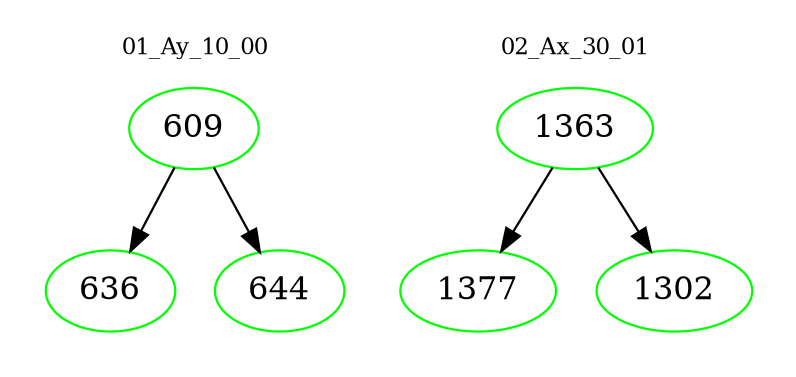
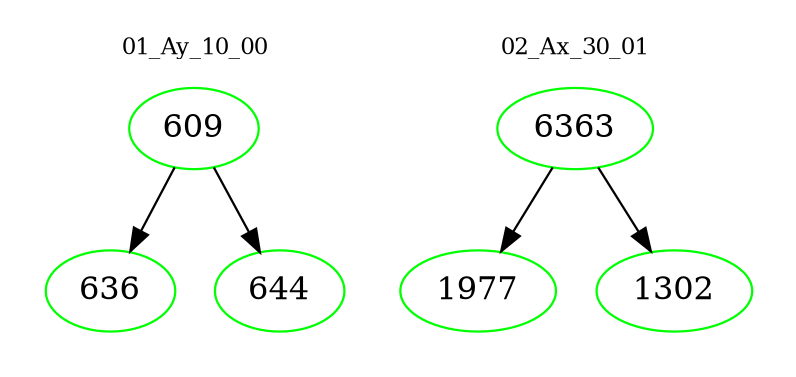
(575, 129) -> (575, 129)
(478, 291) -> (478, 291)
